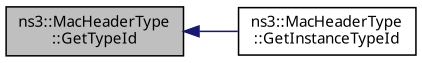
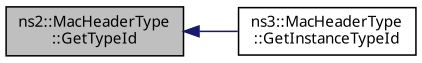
(95, 31) -> (95, 31)
